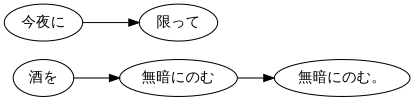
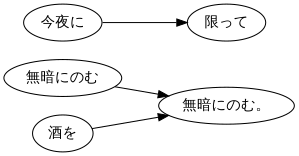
(91, 78) -> (125, 123)
